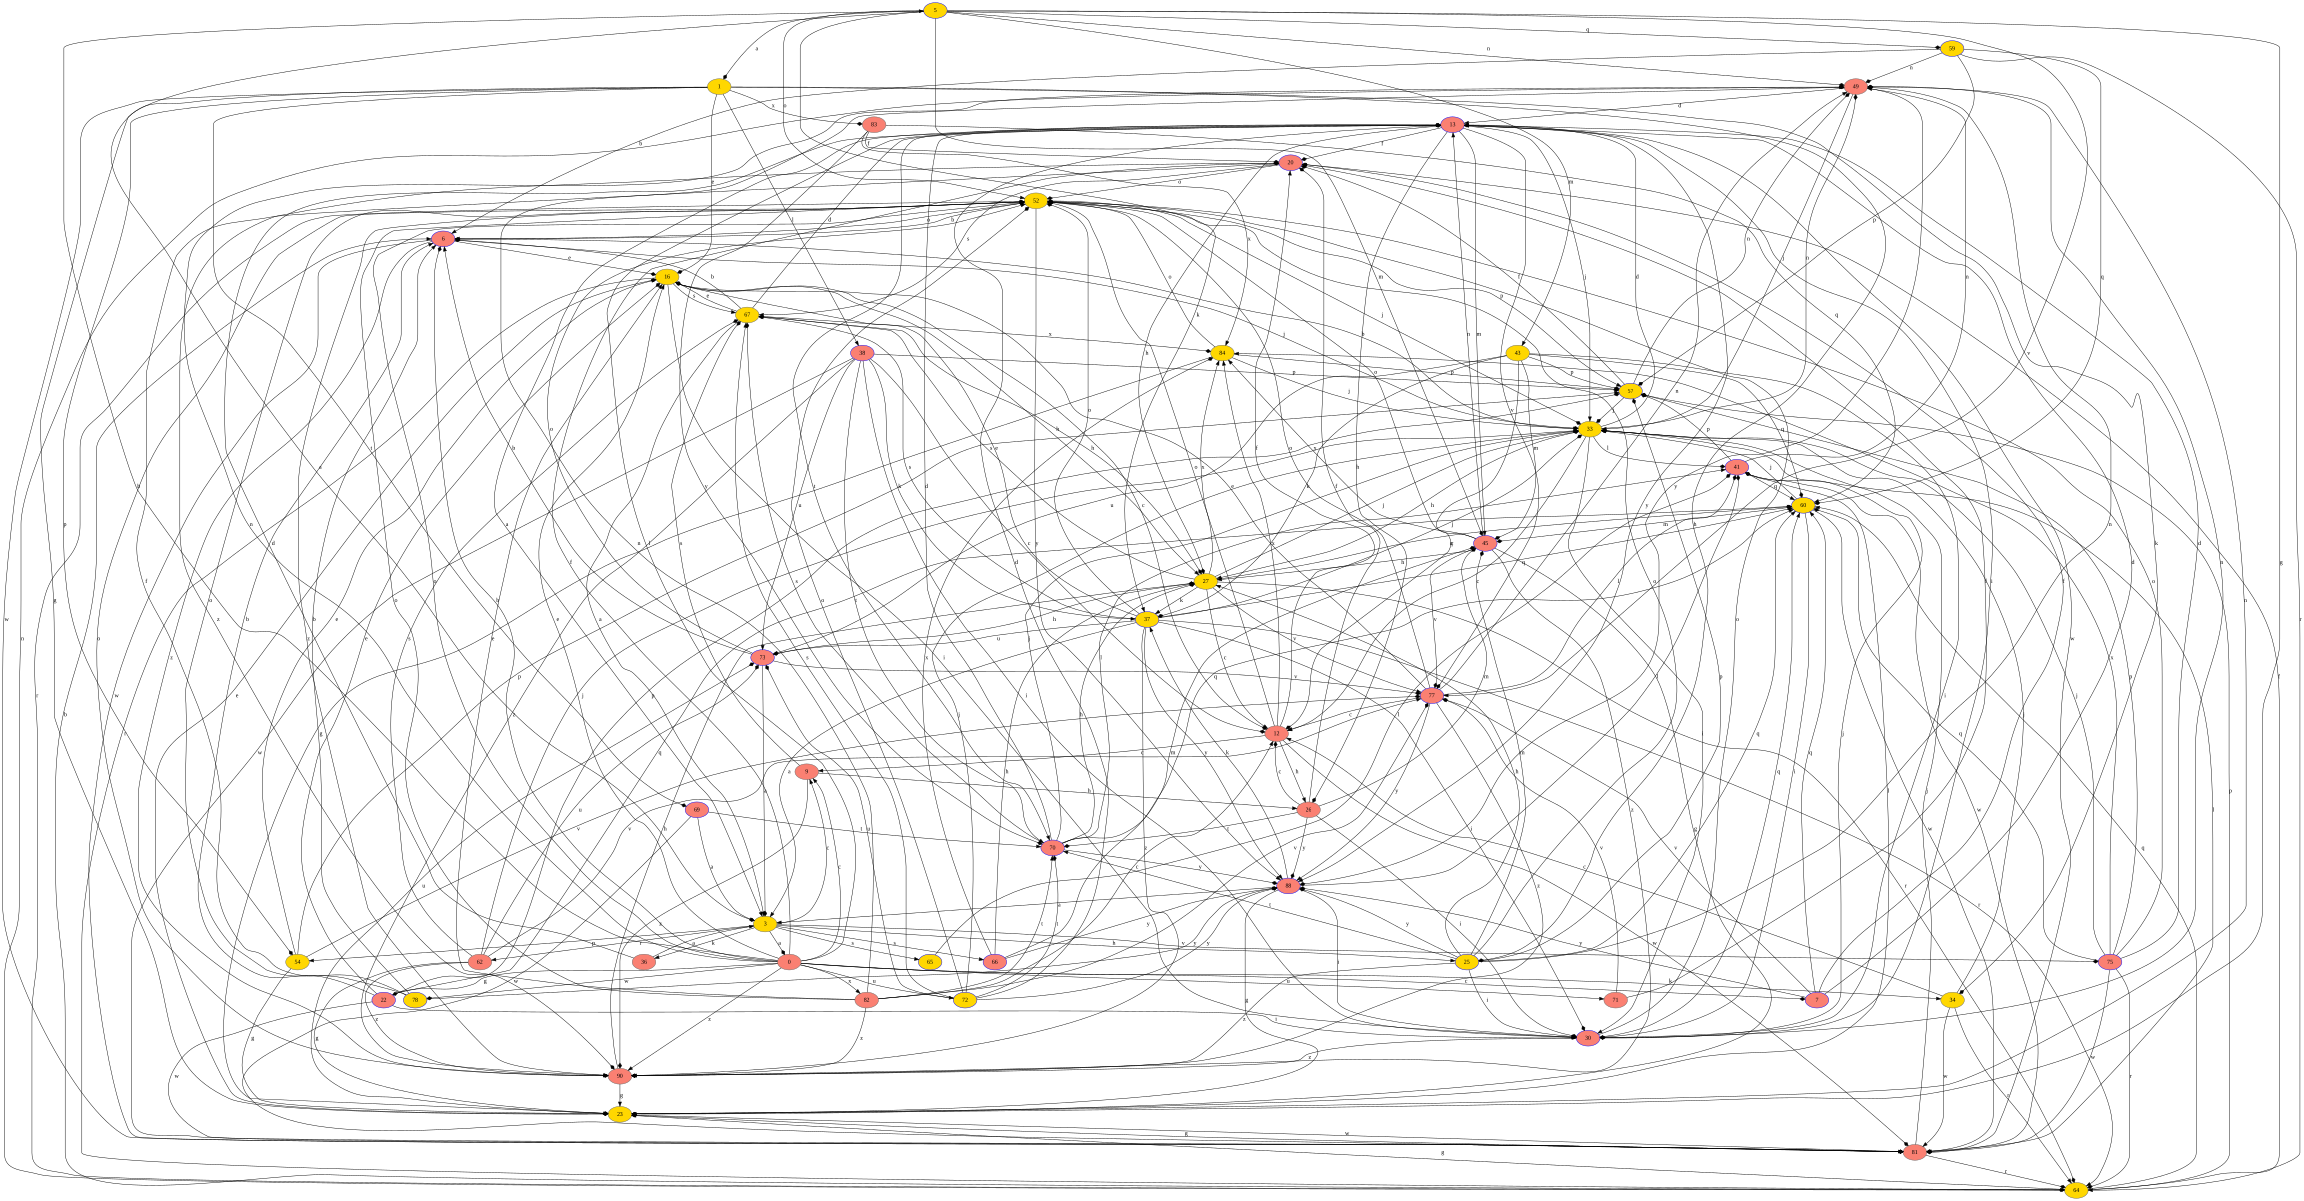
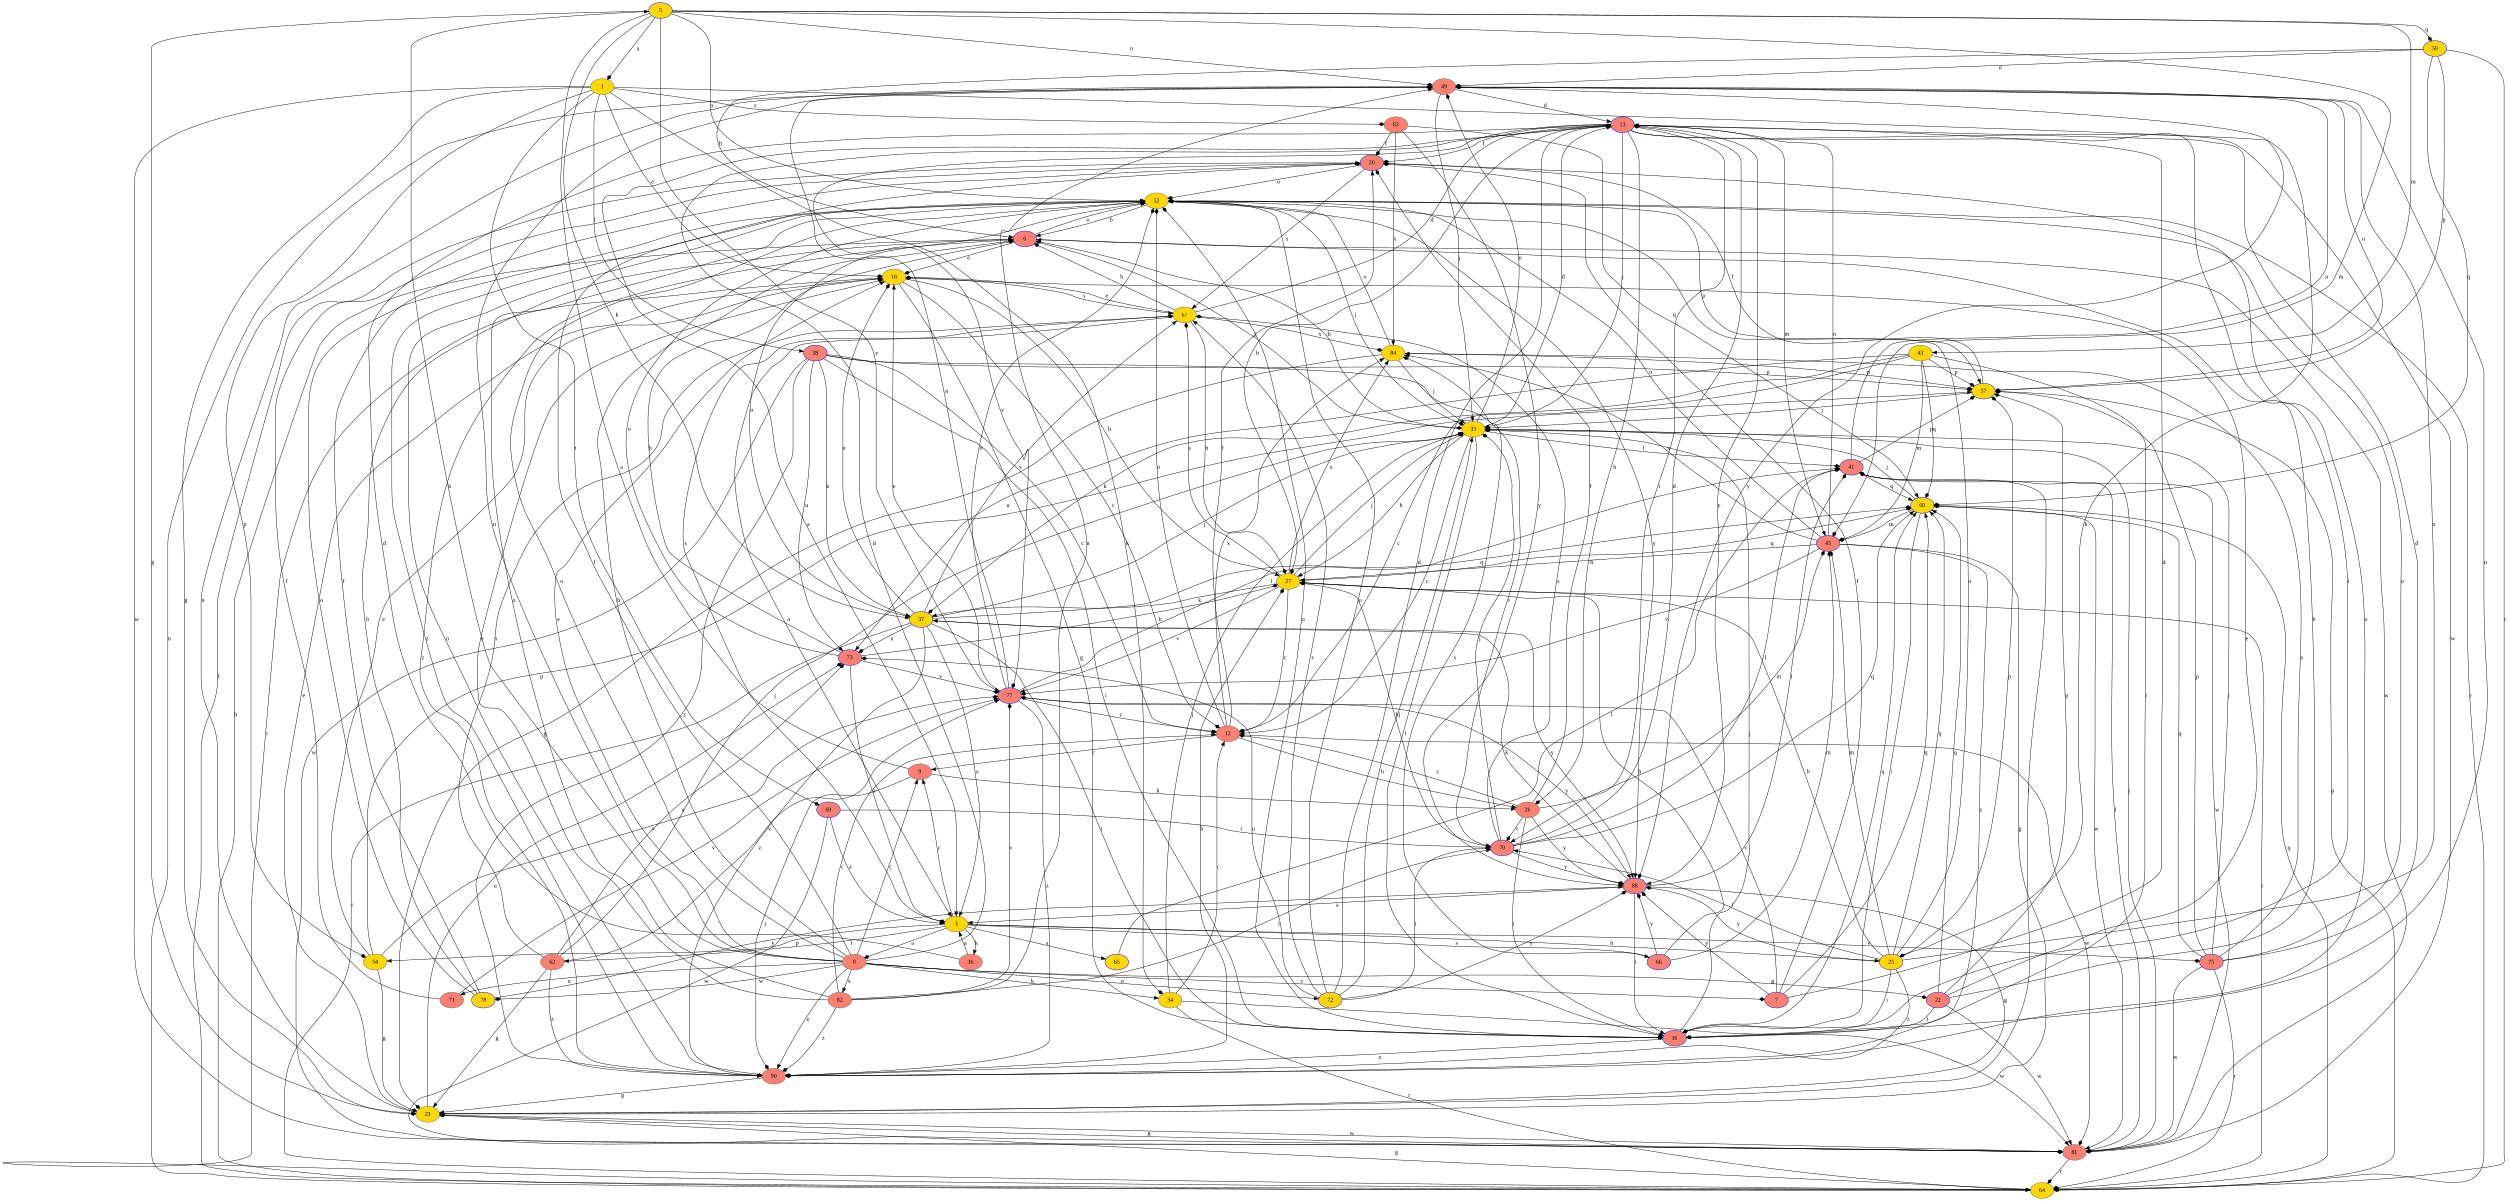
(718, 509) -> (1524, 570)
(649, 543) -> (874, 543)
(944, 658) -> (1082, 658)
